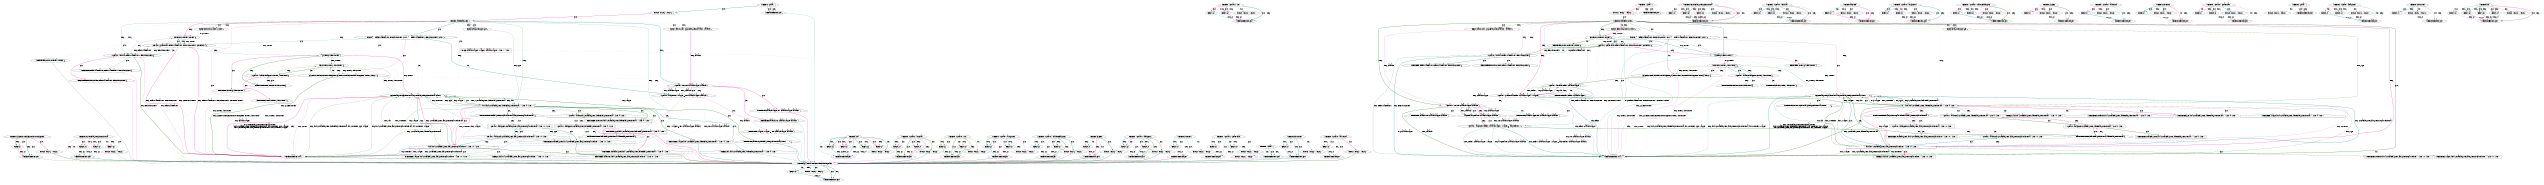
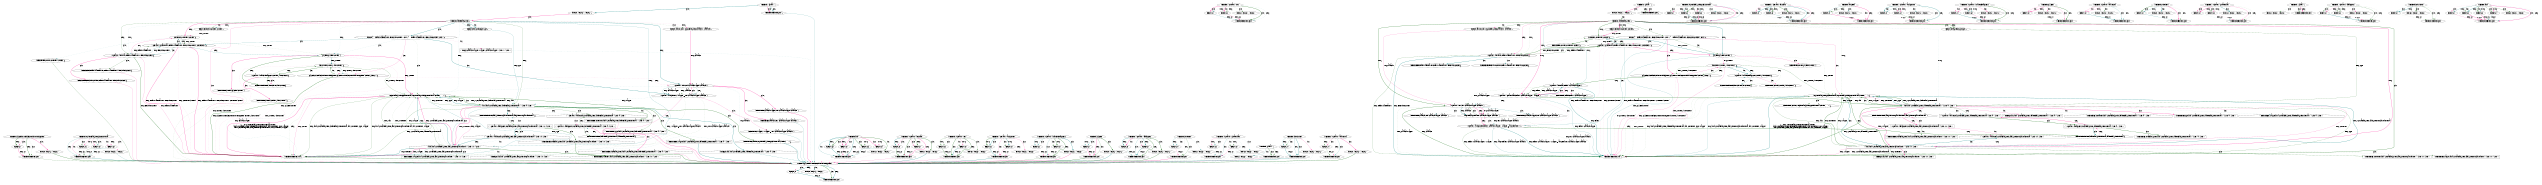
(1559, 91) -> (1562, 91)
